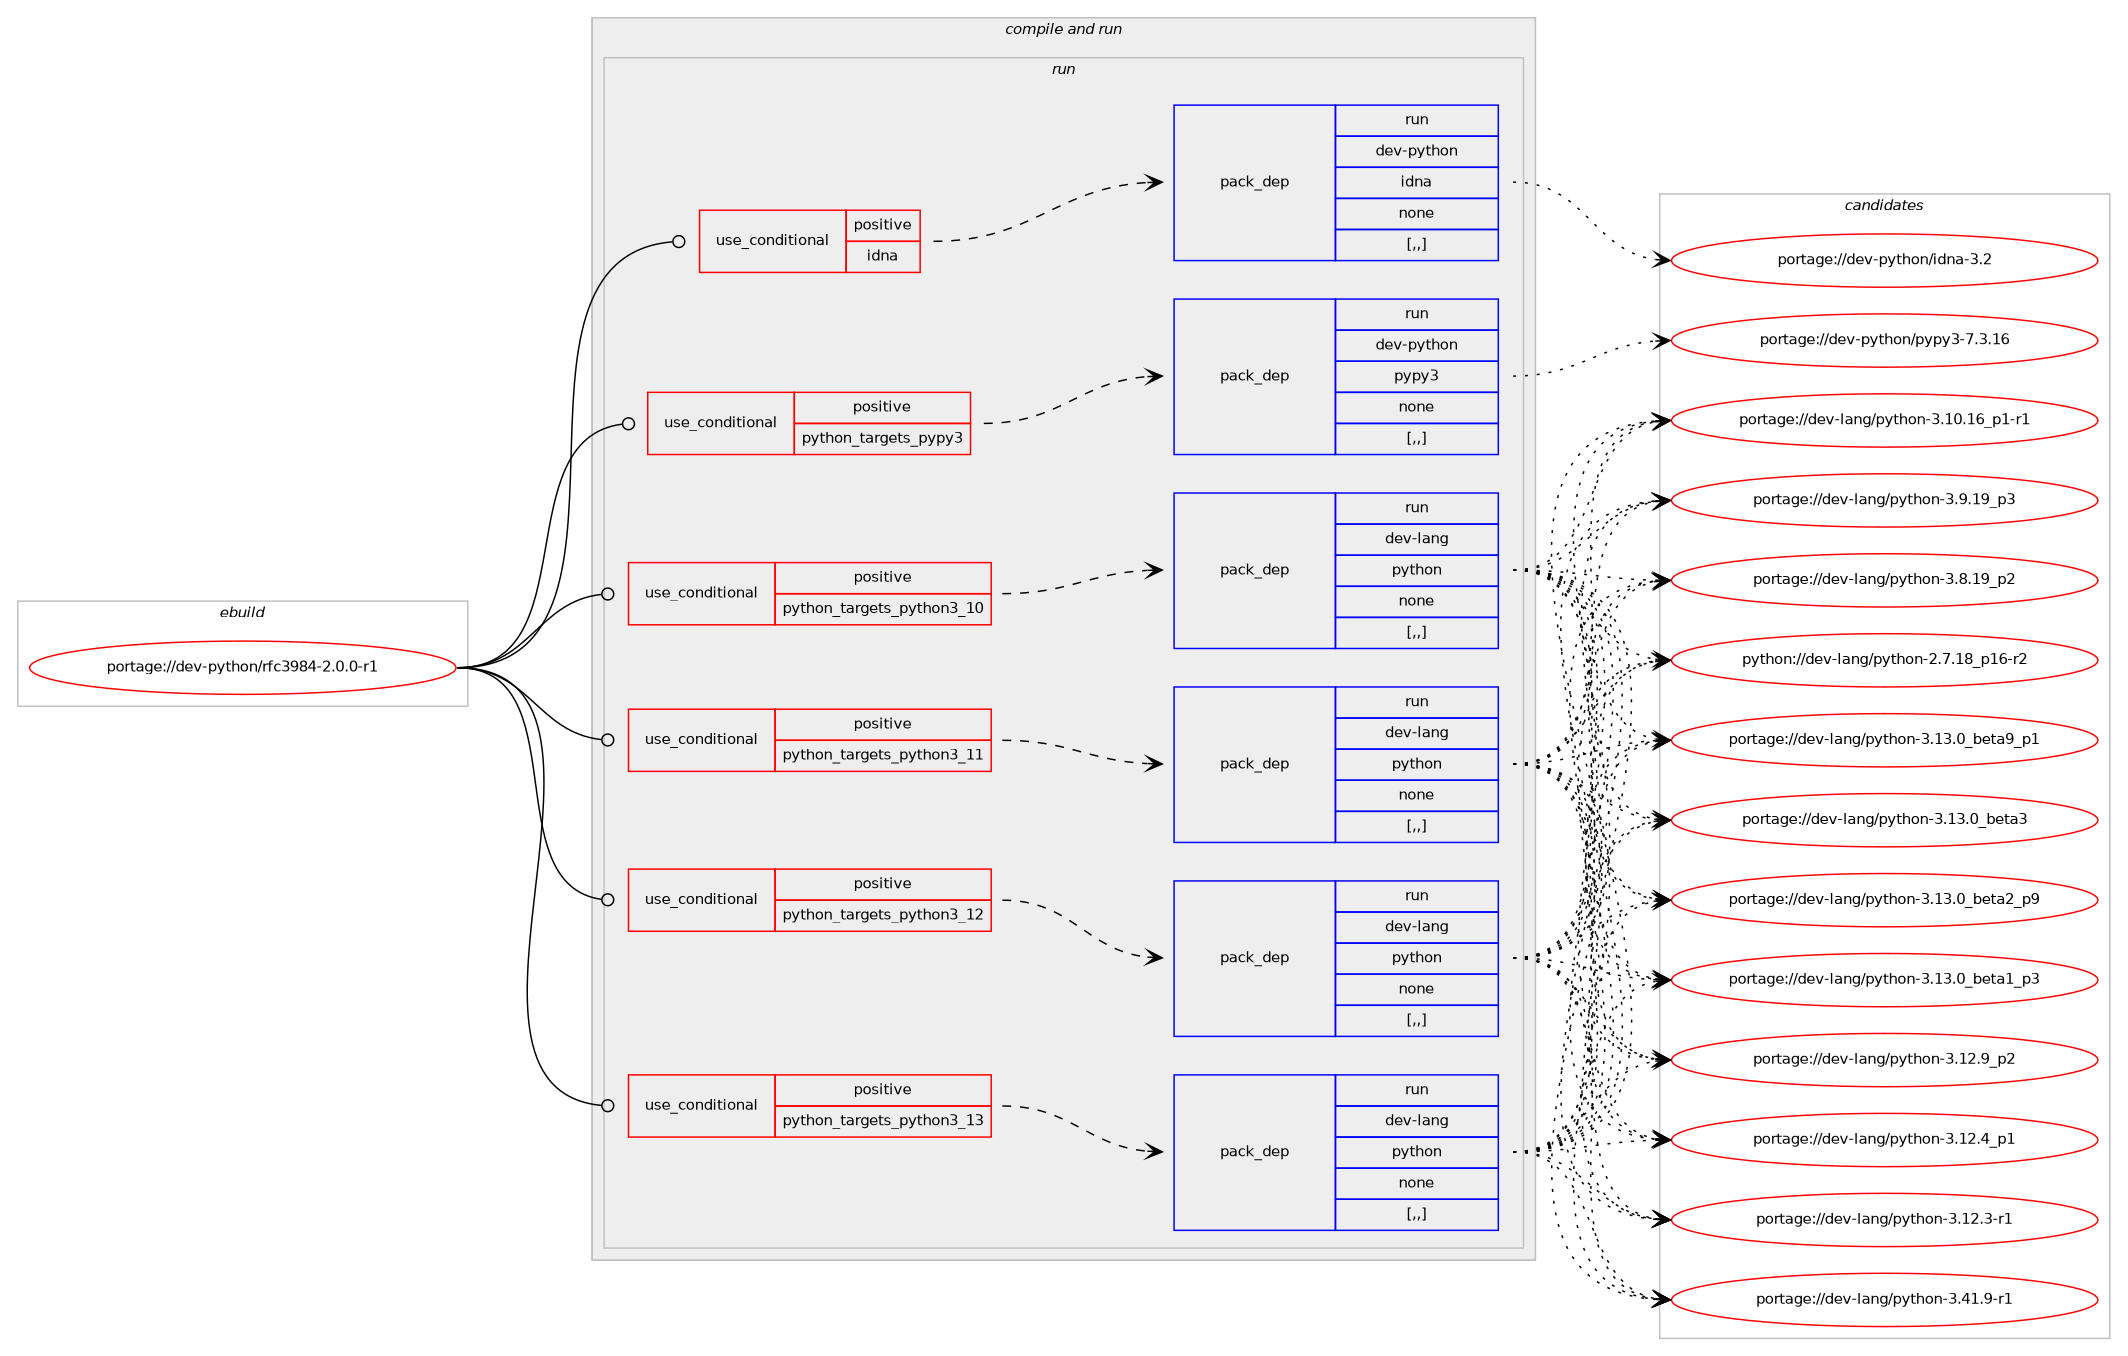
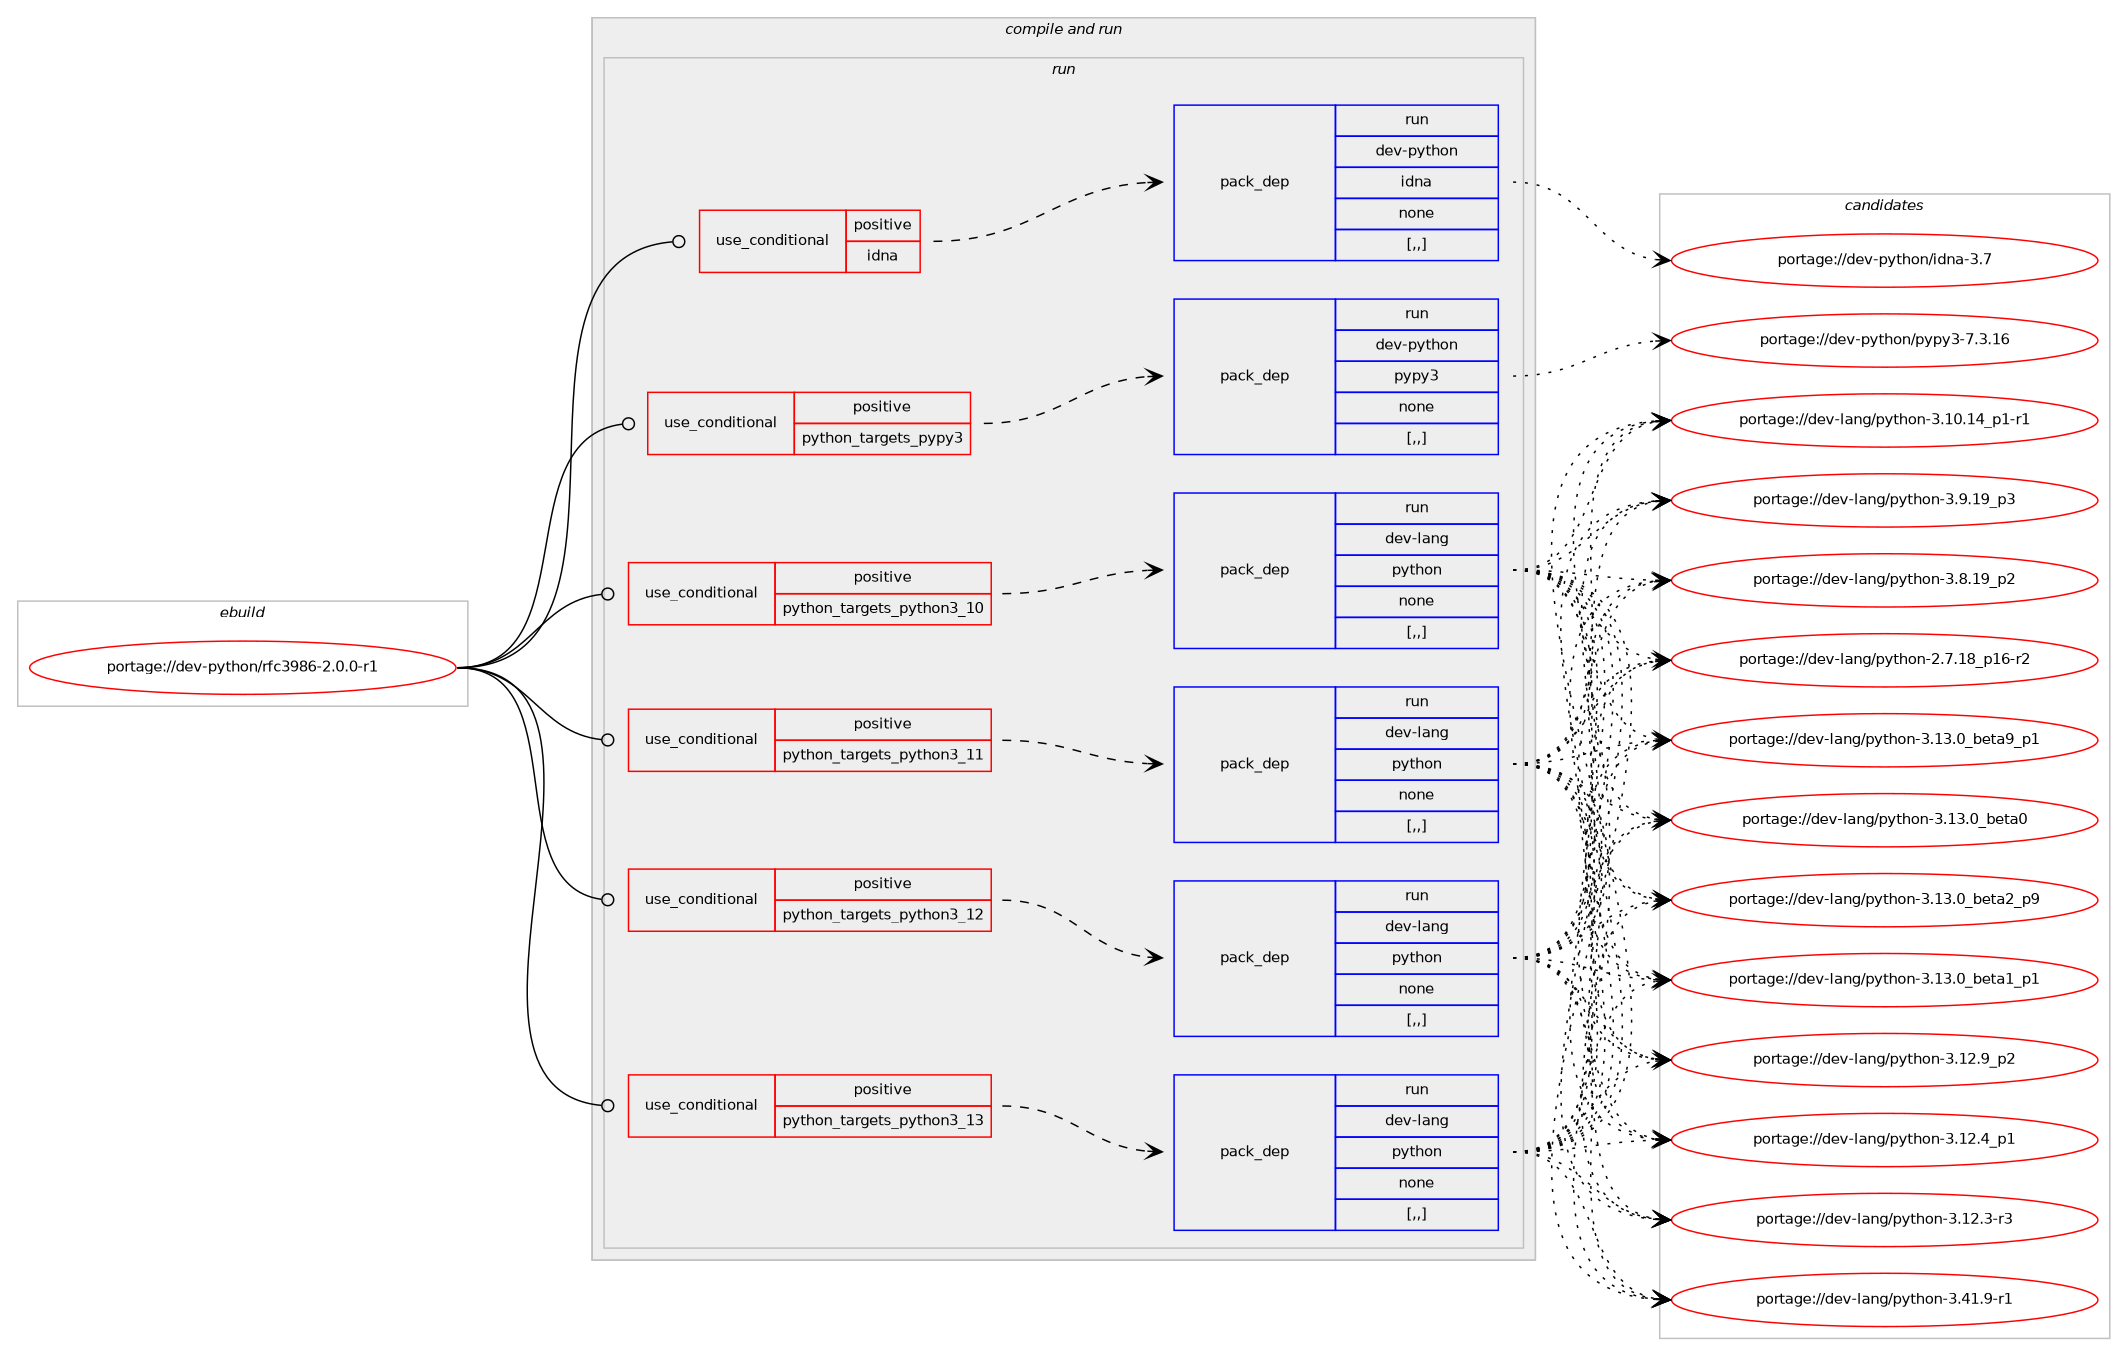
(1885, 261) -> (1885, 261)
(1885, 420) -> (1885, 420)
(1885, 660) -> (1885, 660)
(243, 668) -> (243, 668)
(1885, 820) -> (1885, 820)
(1885, 980) -> (1885, 980)
(1885, 1220) -> (1885, 1220)
